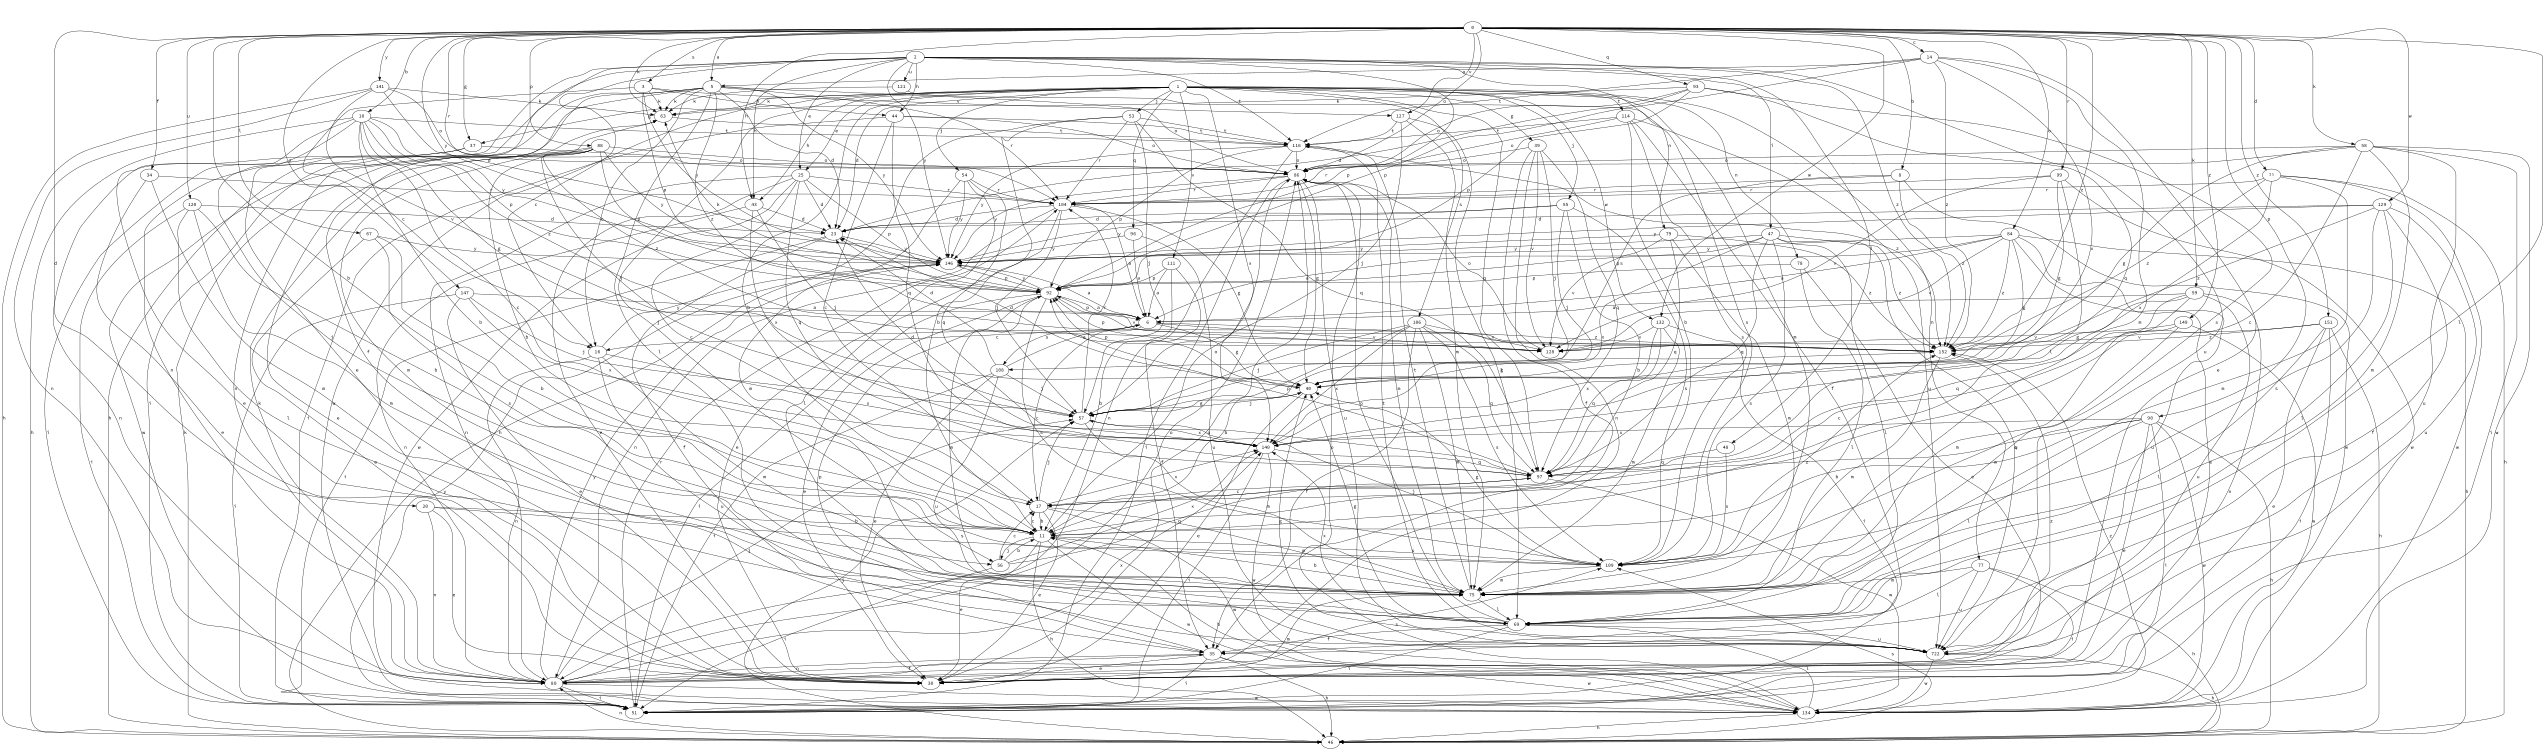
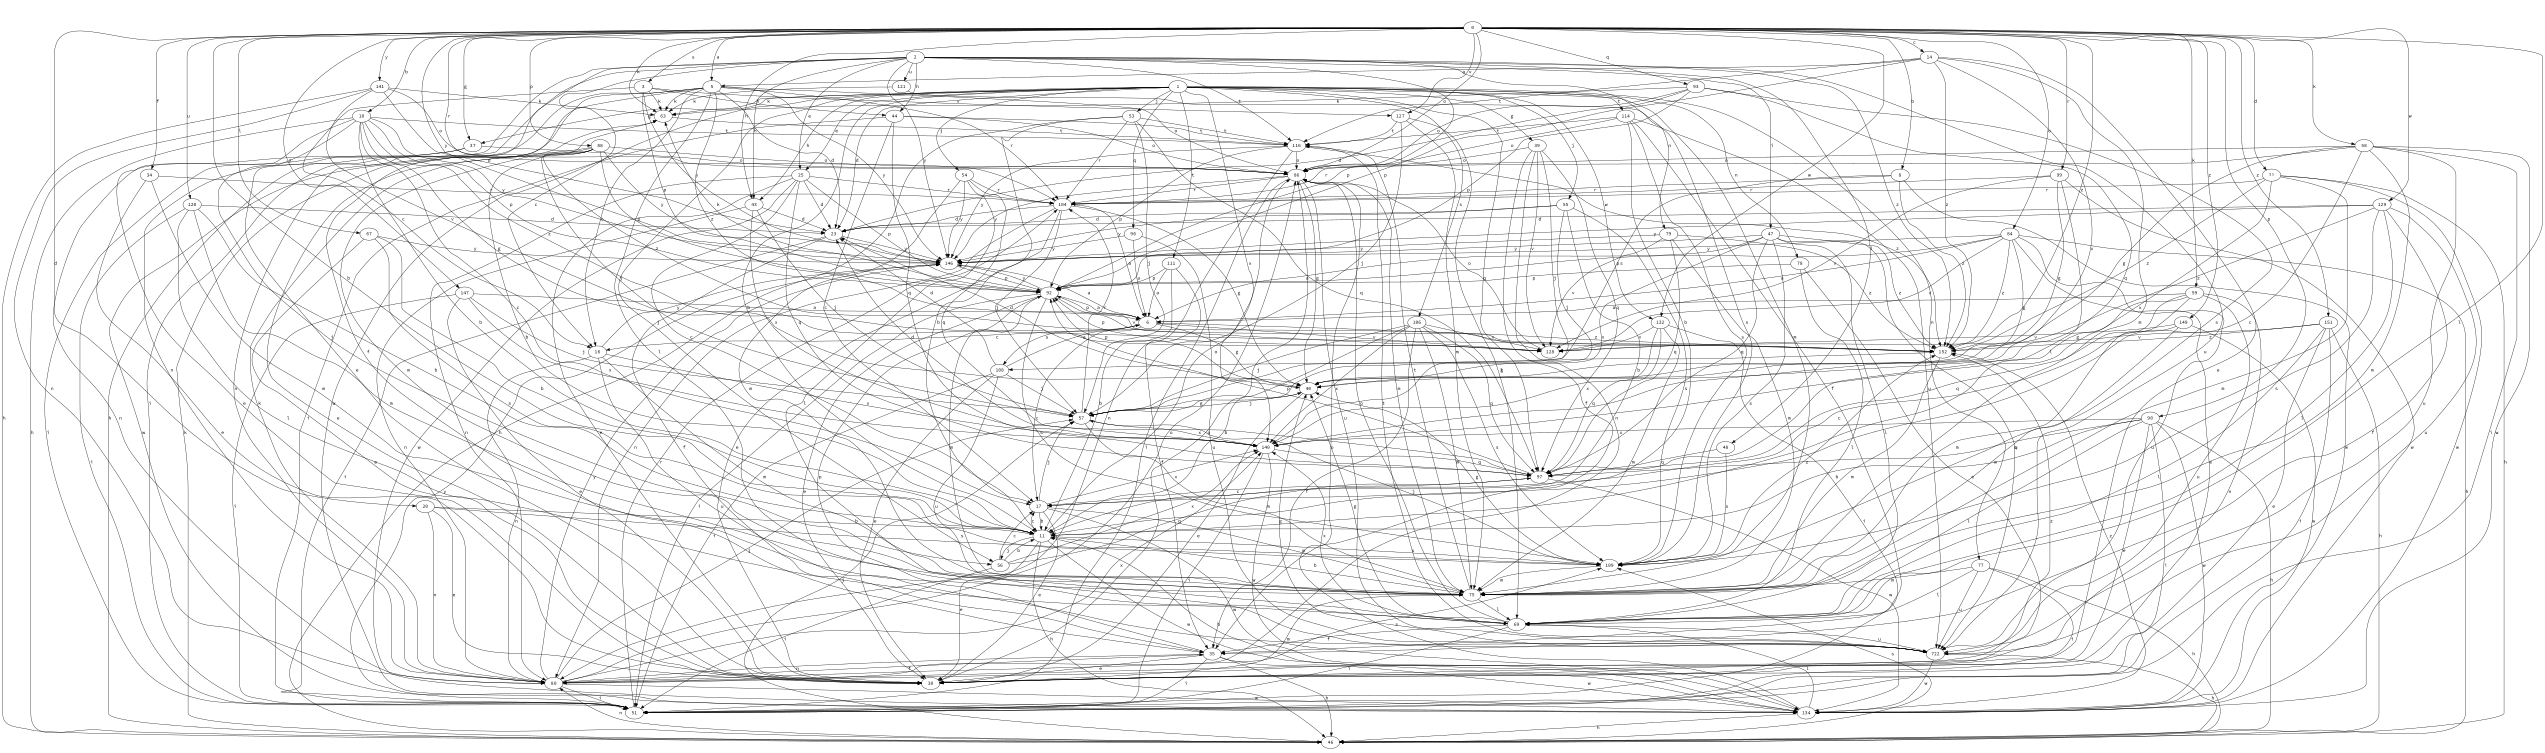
(1193, 175) -> (1193, 175)
